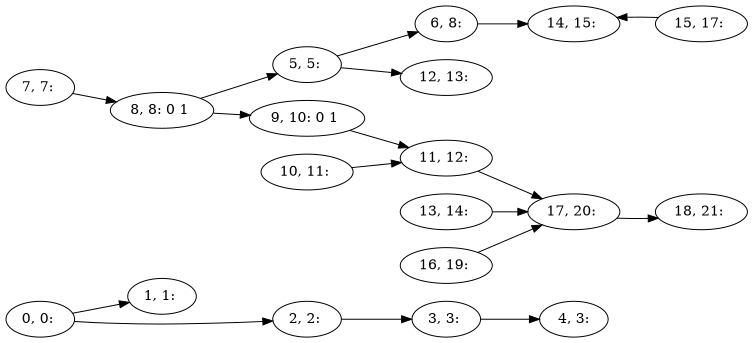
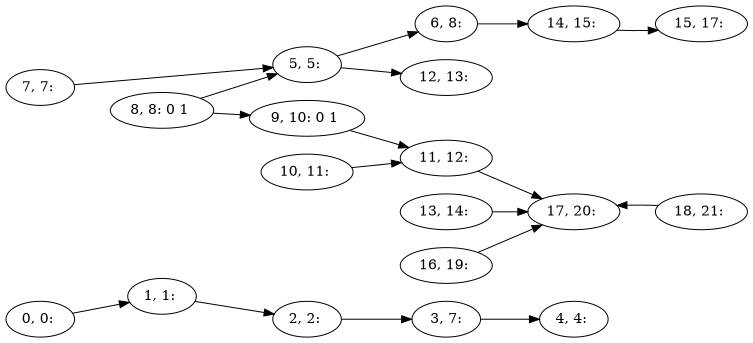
(643, 17) -> (633, 31)
(90, 97) -> (169, 77)
(633, 219) -> (643, 205)
(446, 319) -> (446, 319)
(574, 319) -> (574, 319)
(168, 324) -> (230, 307)
